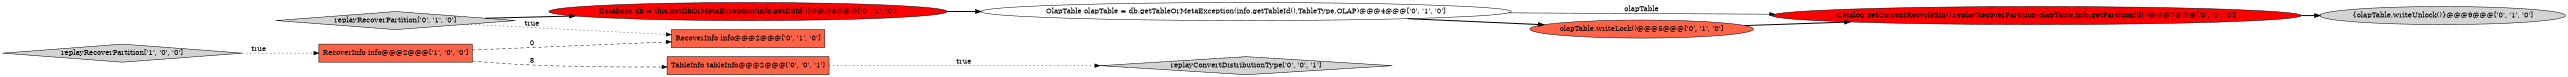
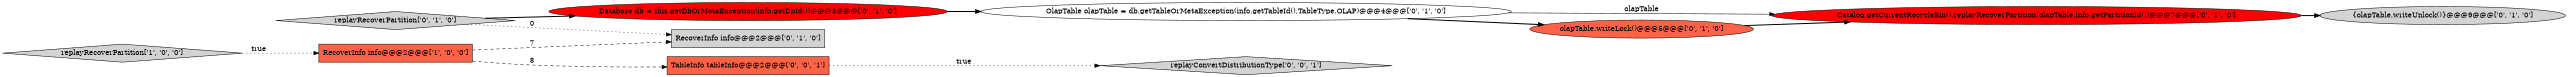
(532, 24) -> (532, 24)
(748, 39) -> (748, 39)
(532, 43) -> (532, 43)
